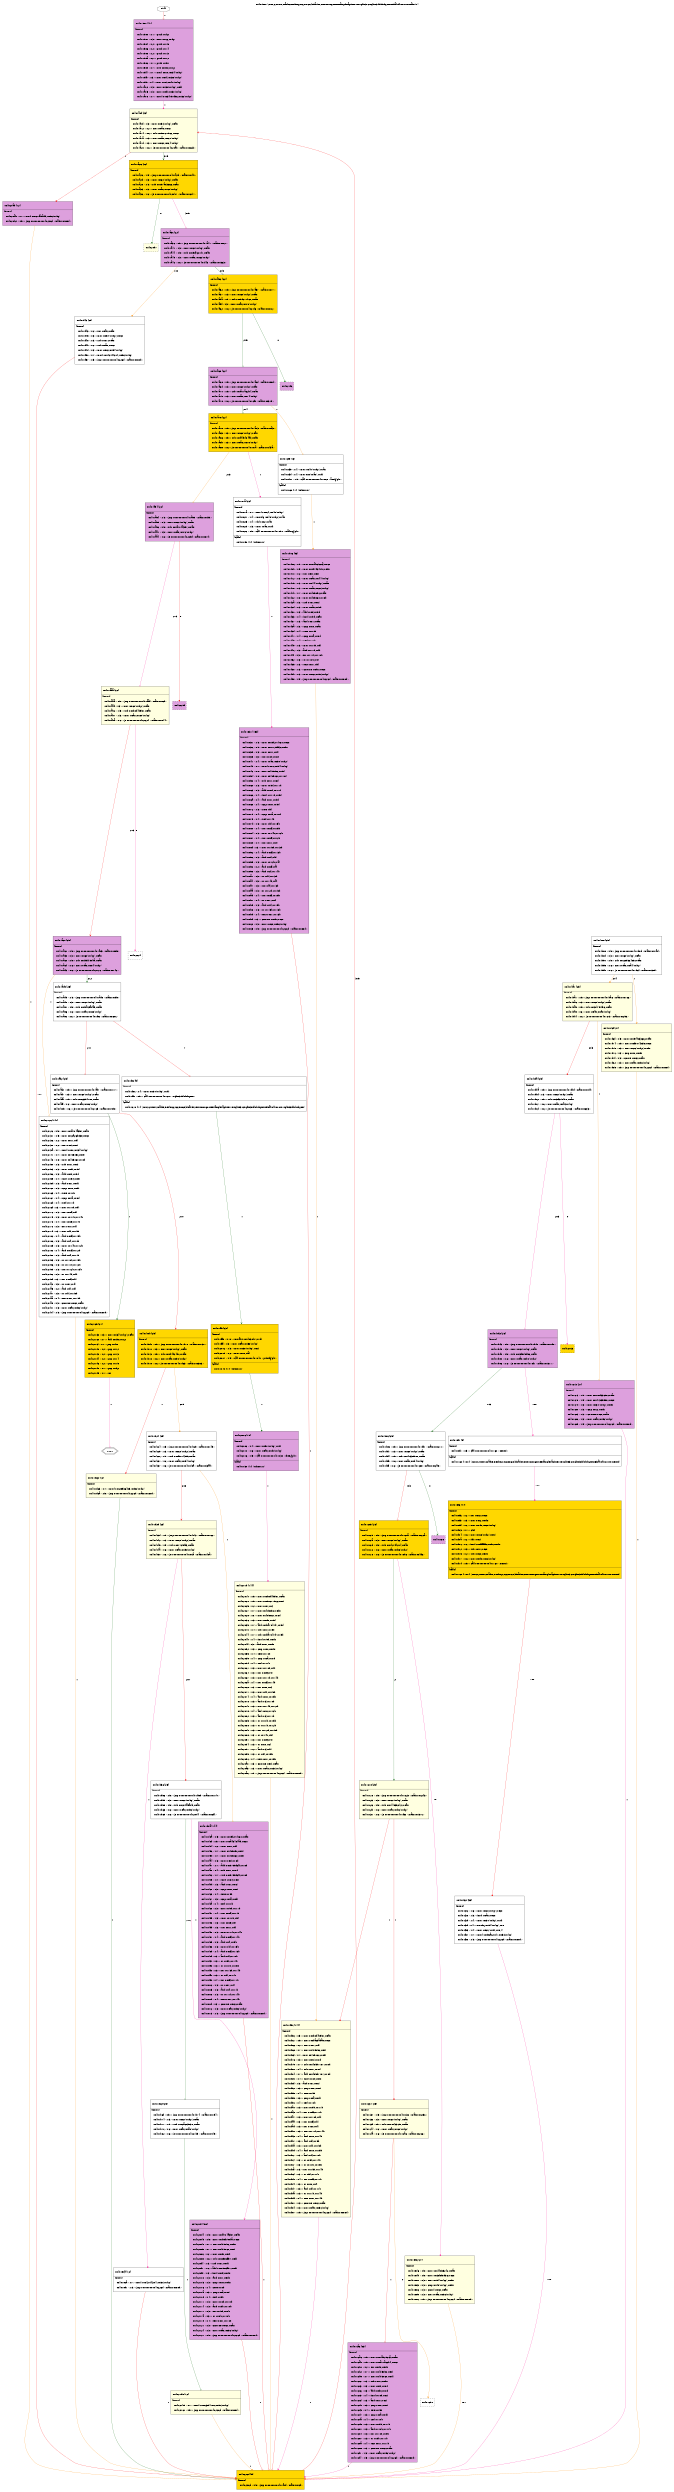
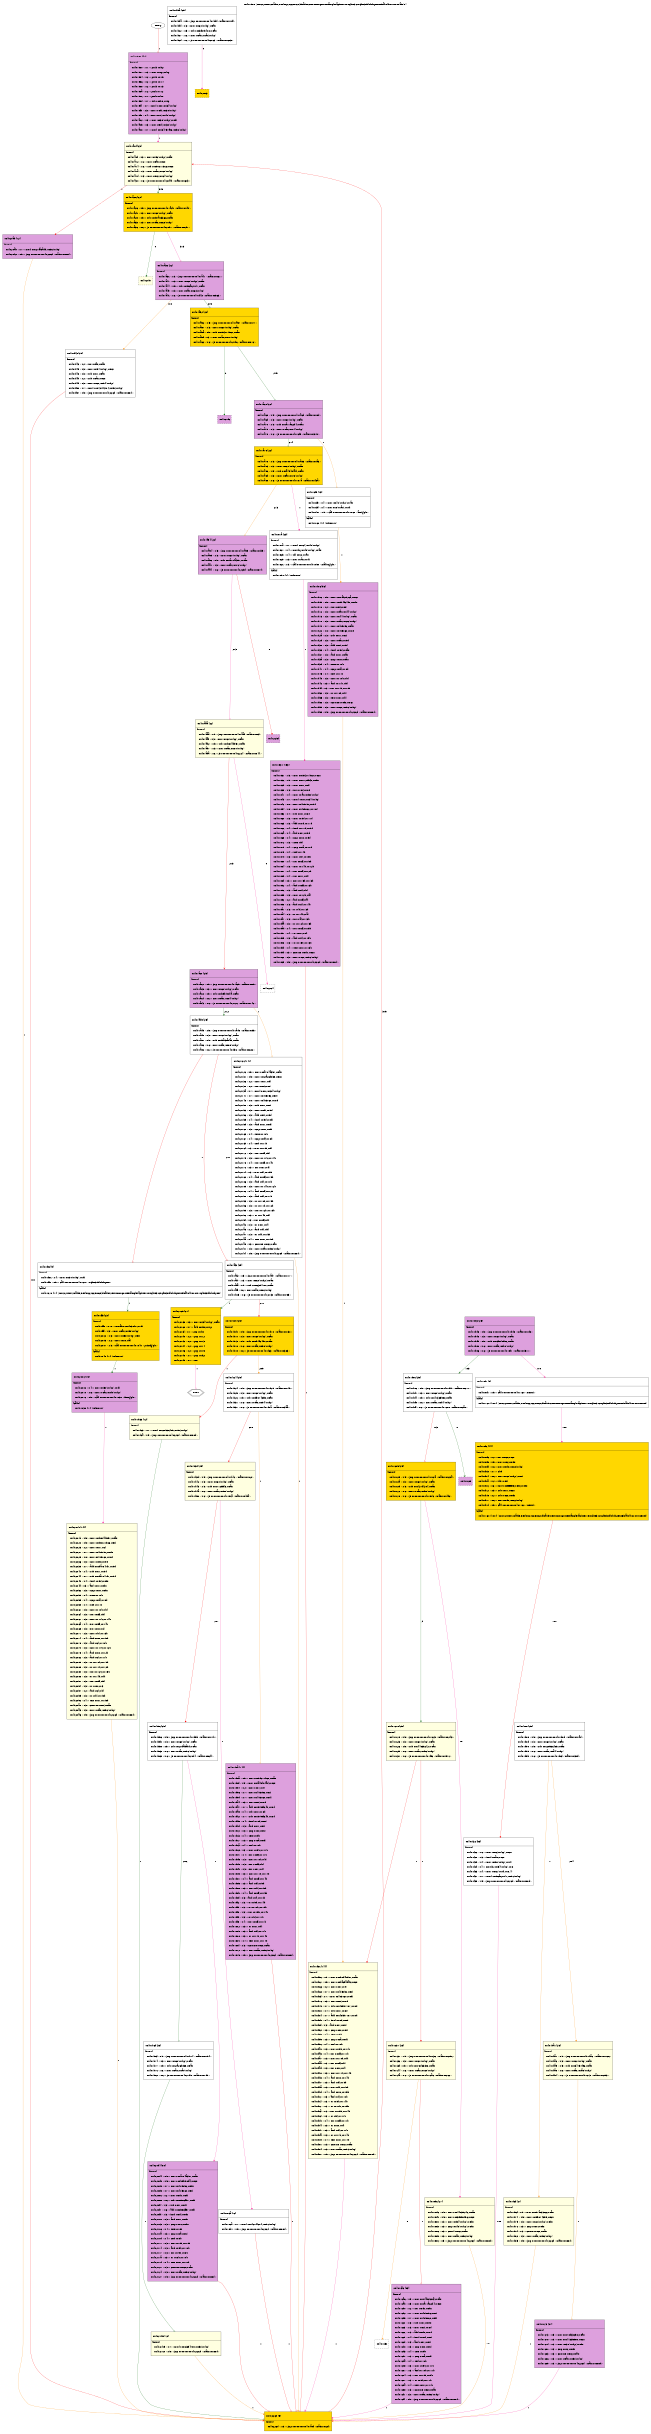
(163, 9) -> (158, 25)
(579, 1047) -> none
(538, 1220) -> none
